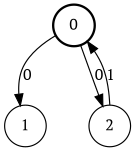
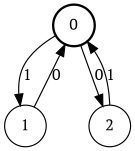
(28, 76) -> (28, 76)
none -> (47, 81)
